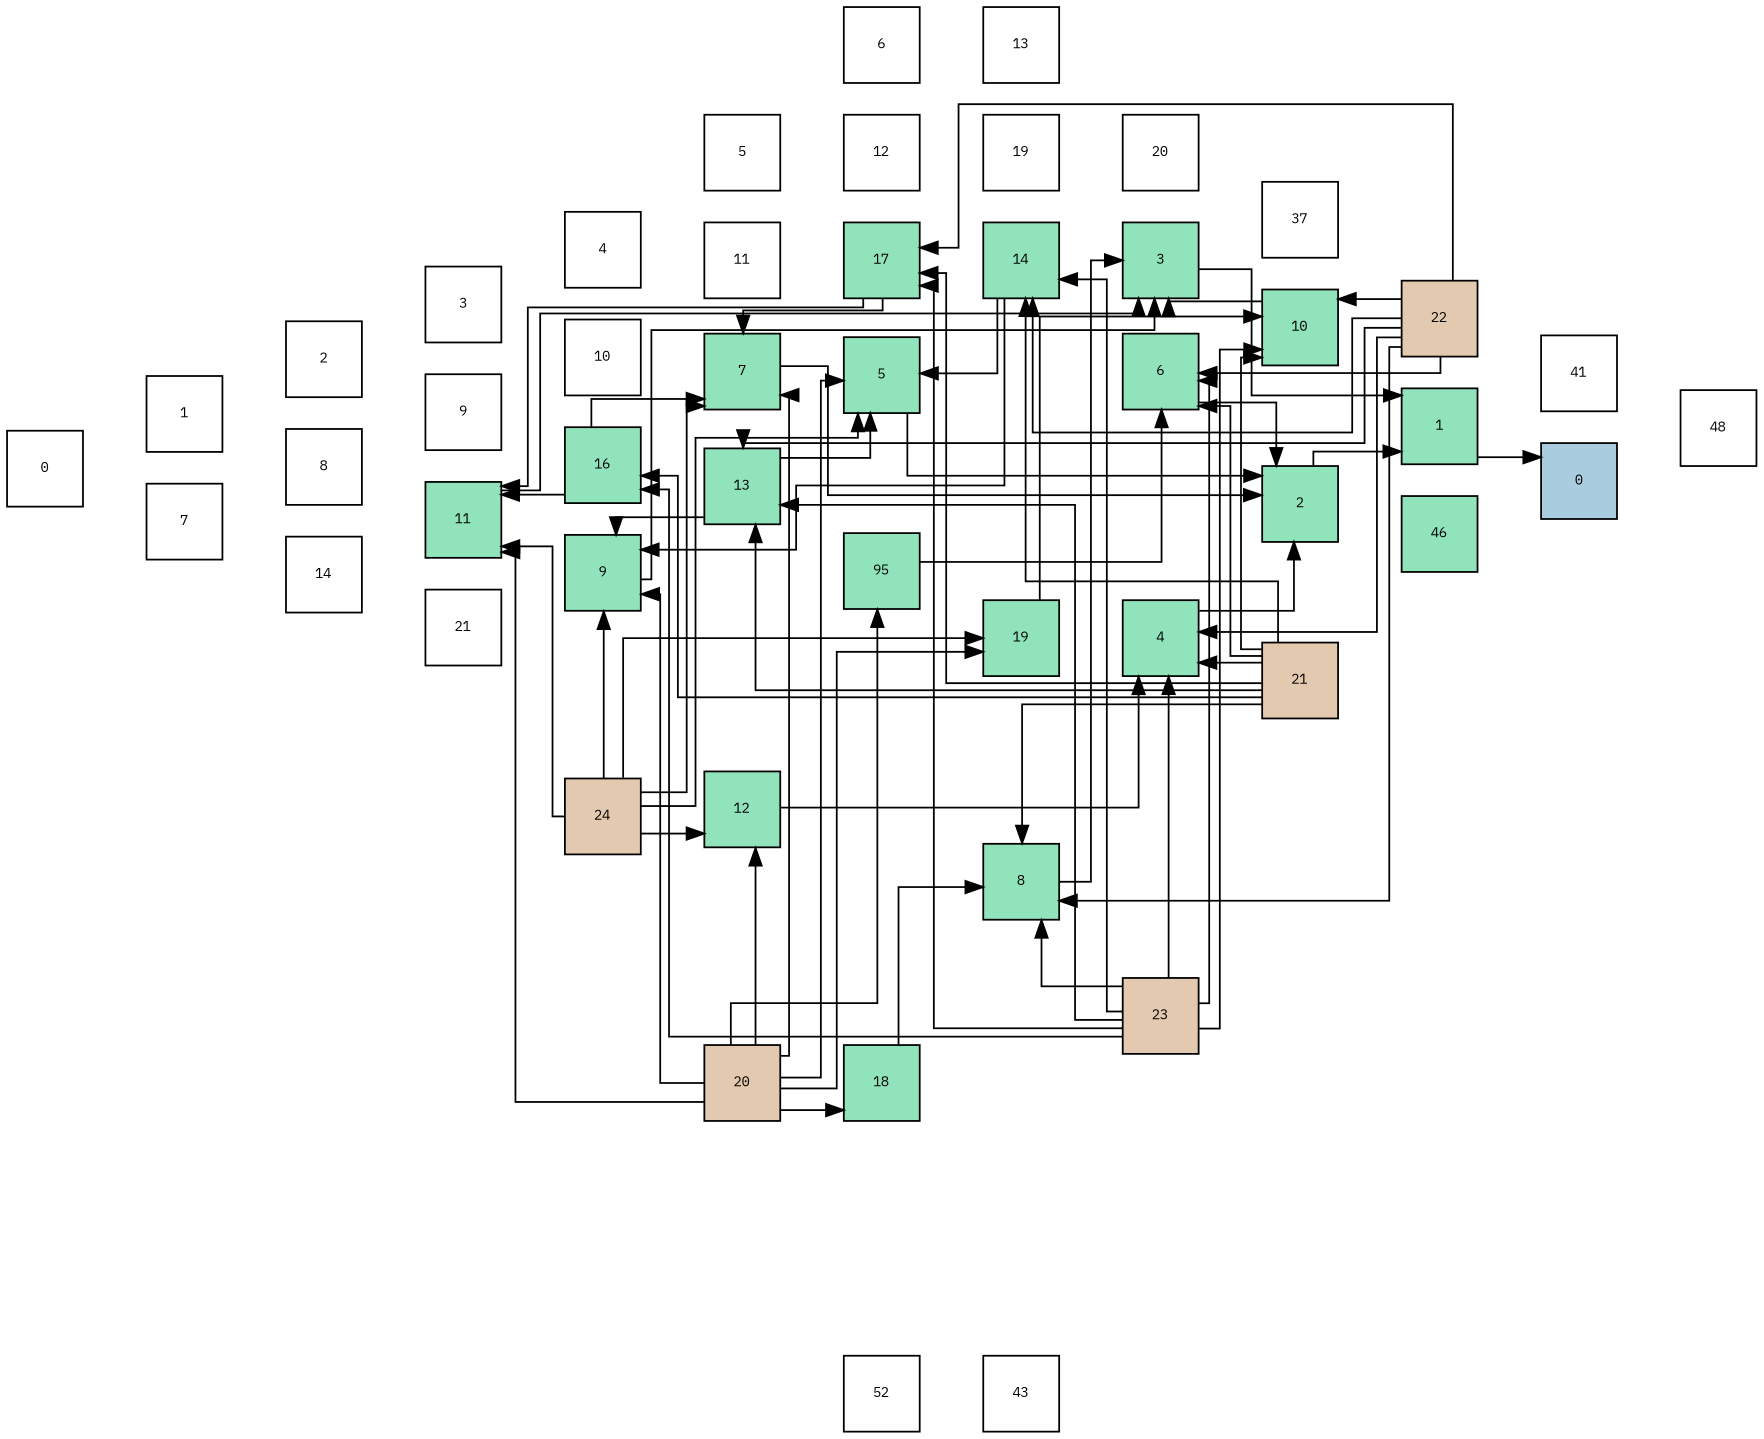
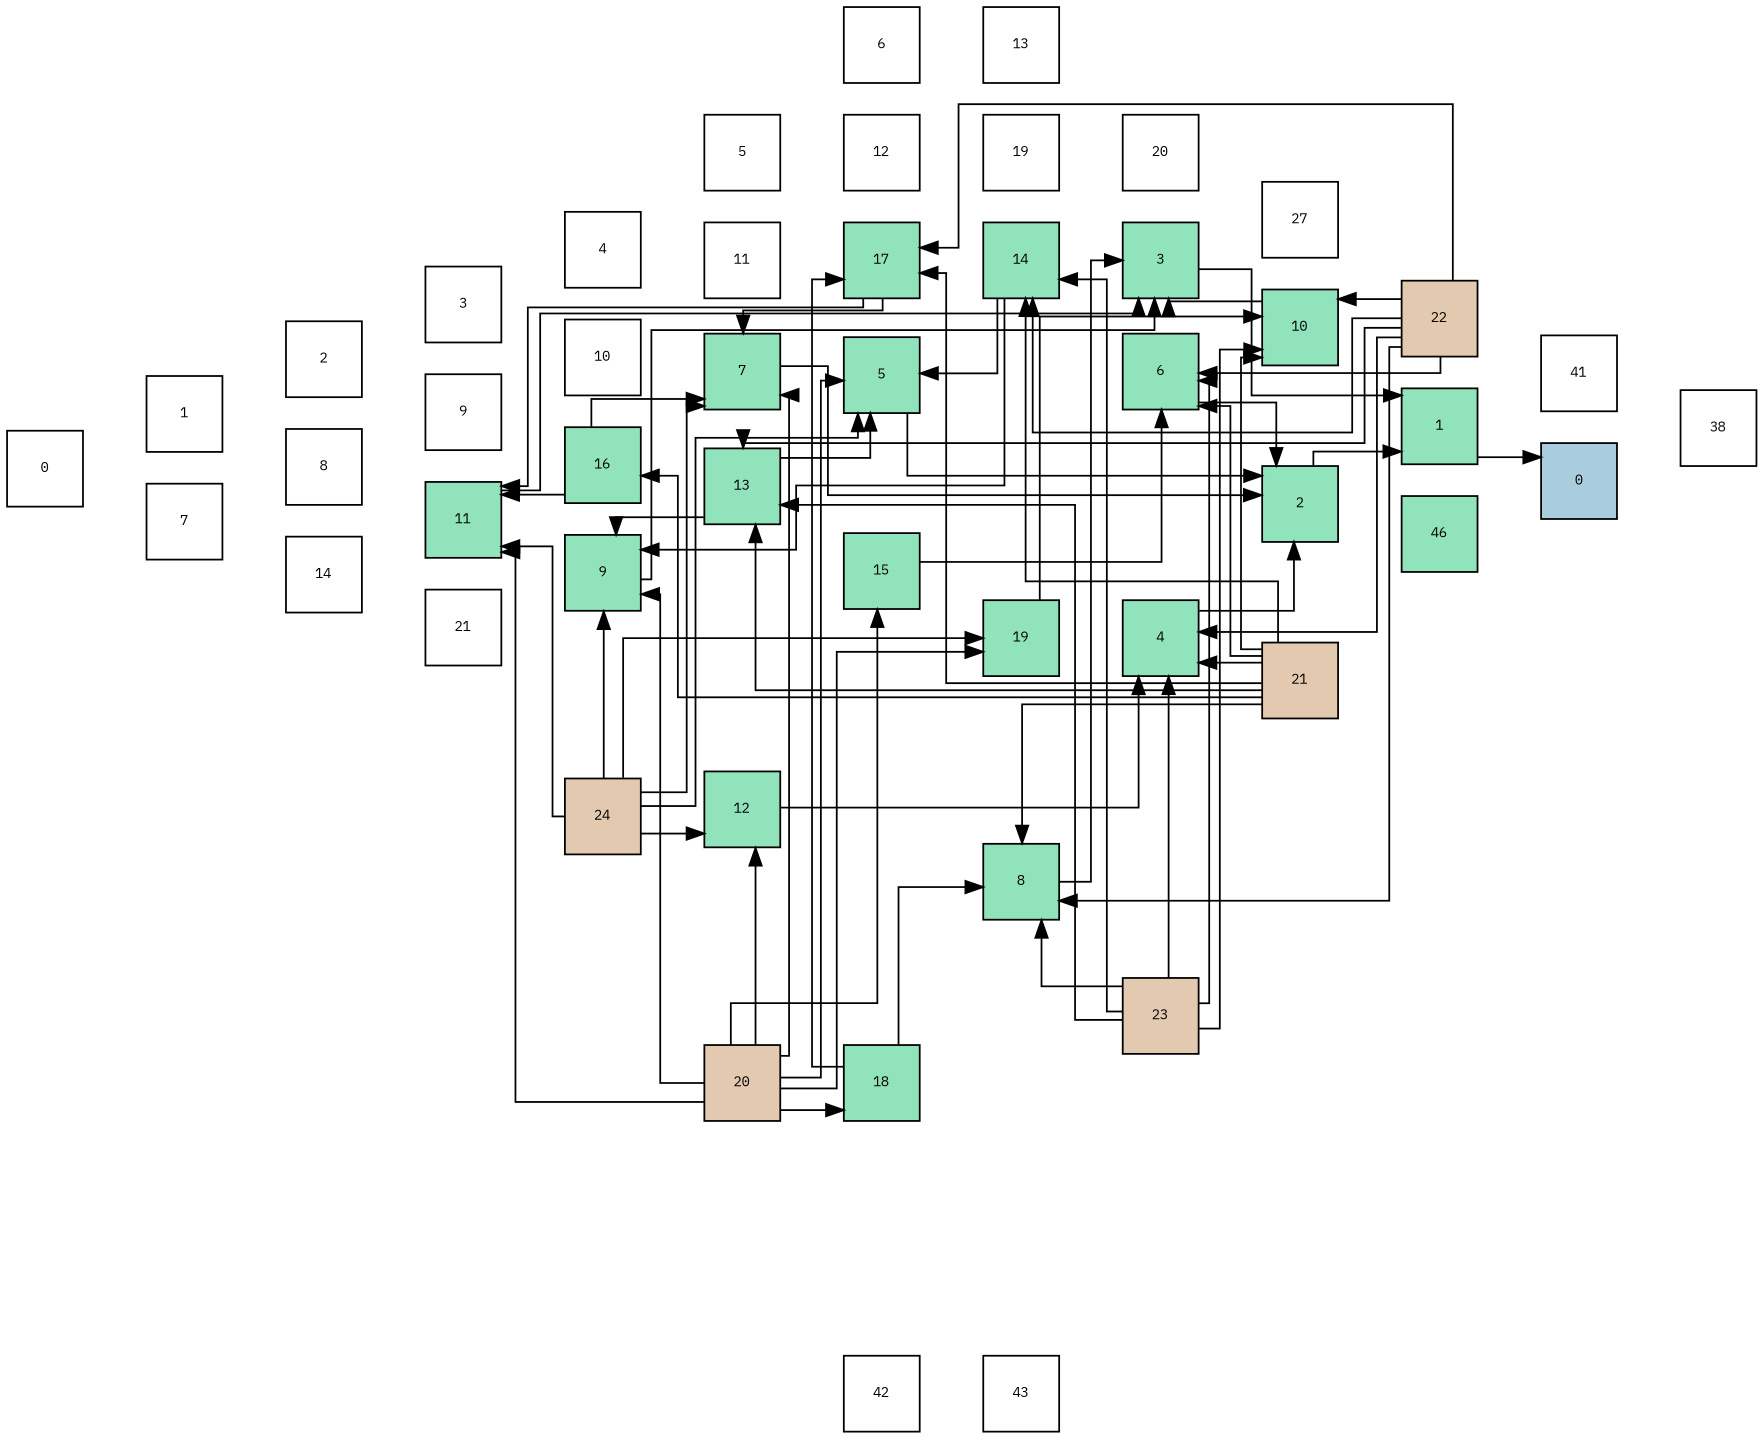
(1300, 220) -> (1300, 220)
(1718, 428) -> (1718, 428)
(882, 571) -> (882, 571)
(934, 751) -> (812, 682)
(693, 1037) -> none
(882, 1394) -> (882, 1394)
